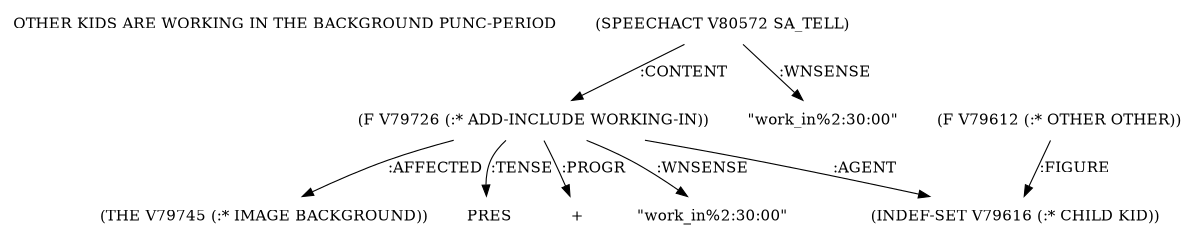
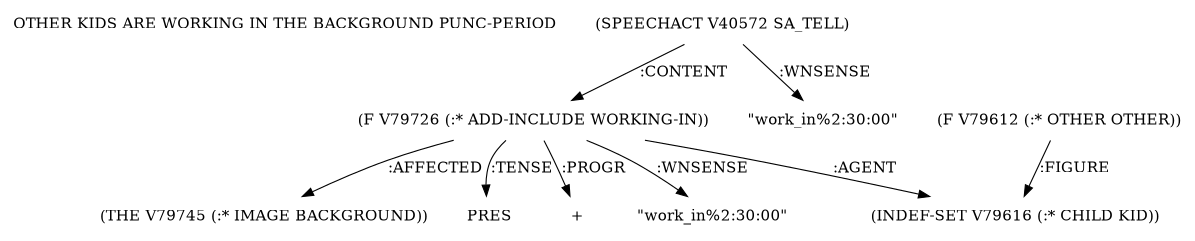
(723, 24) -> (723, 24)
